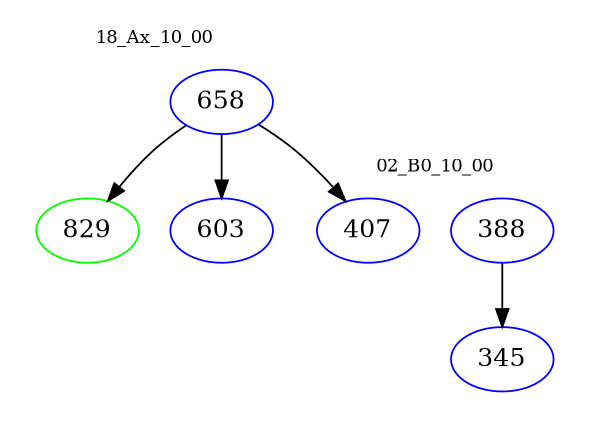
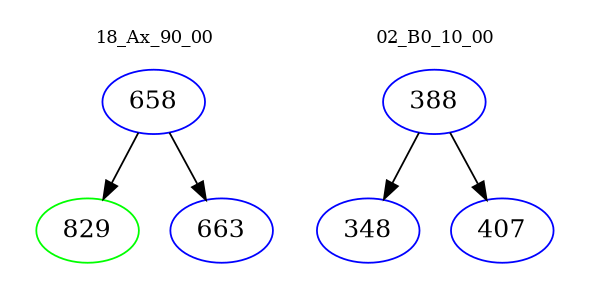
(155, 38) -> (155, 38)
(314, 168) -> (464, 158)
(222, 231) -> (222, 231)
(502, 359) -> (368, 231)
